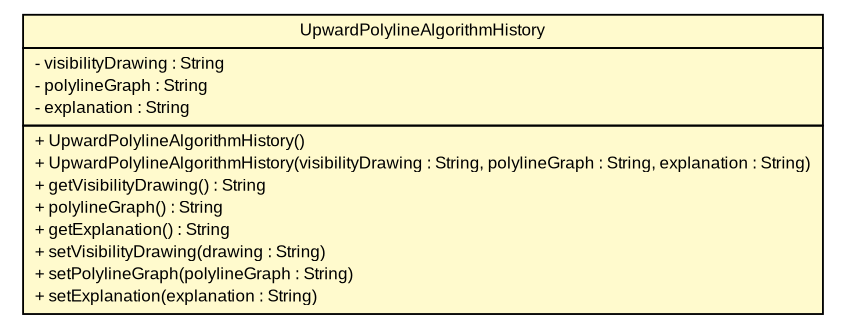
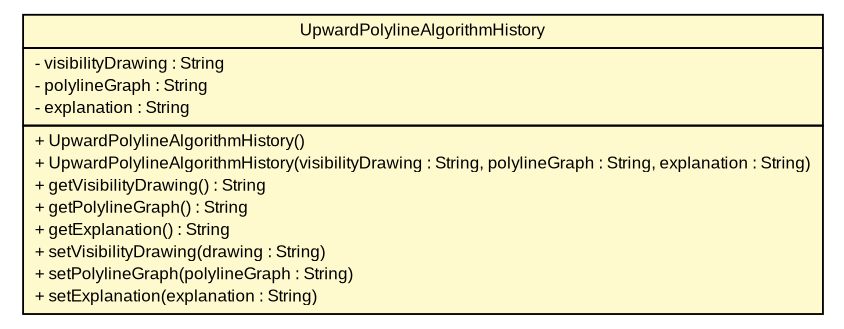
(129, 208) -> (142, 208)
